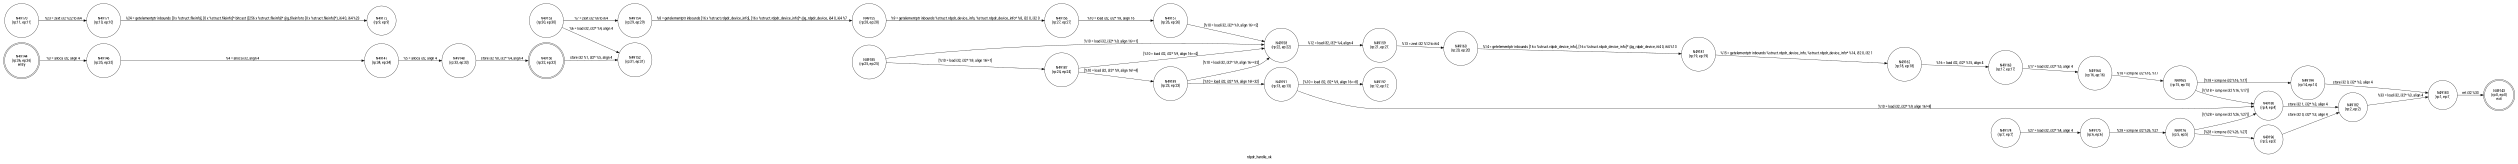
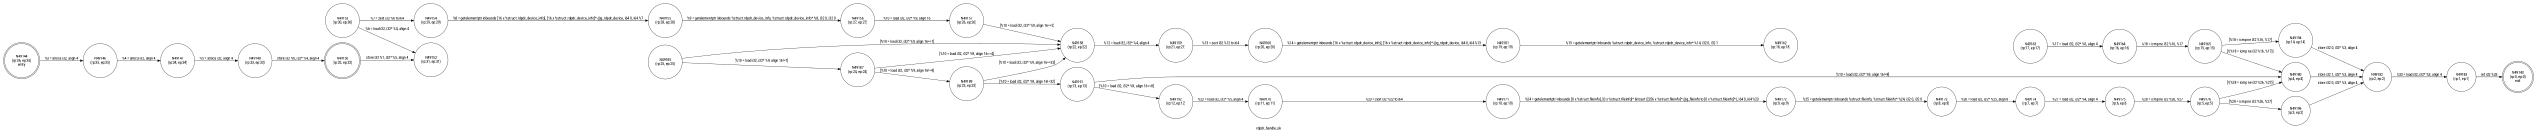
(1954, 66) -> none
(2375, 88) -> (2336, 59)
none -> (1219, 102)
none -> (1942, 102)
